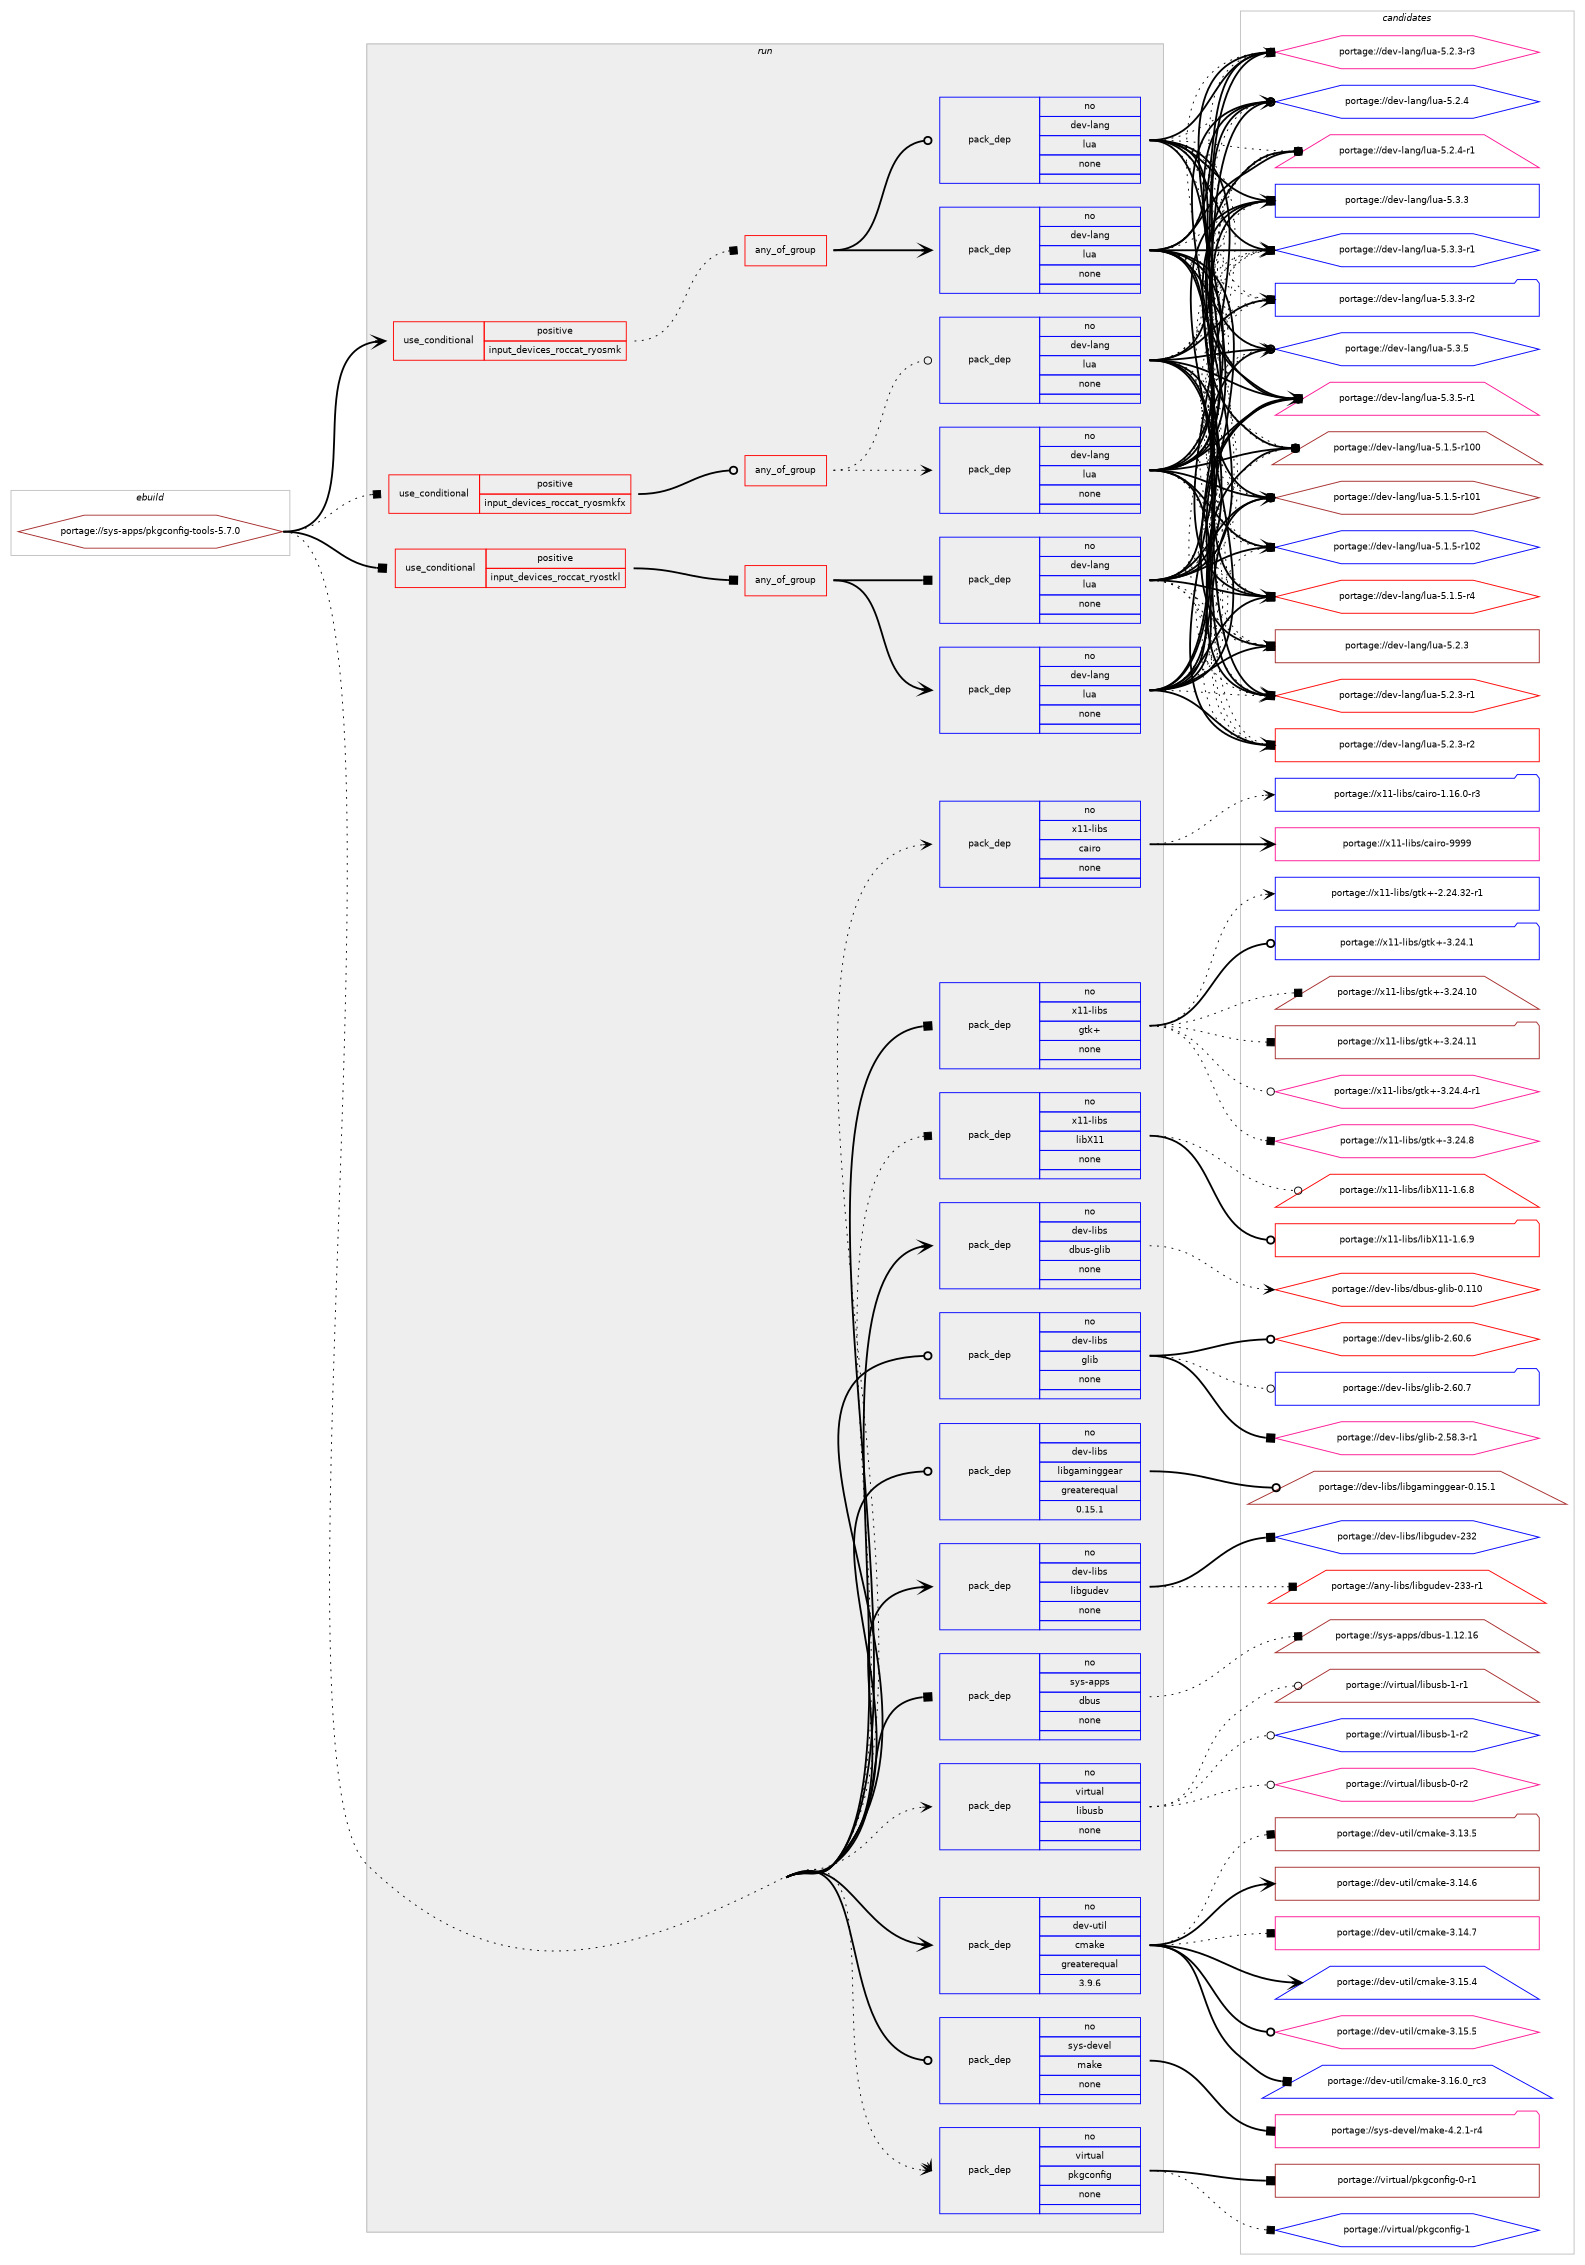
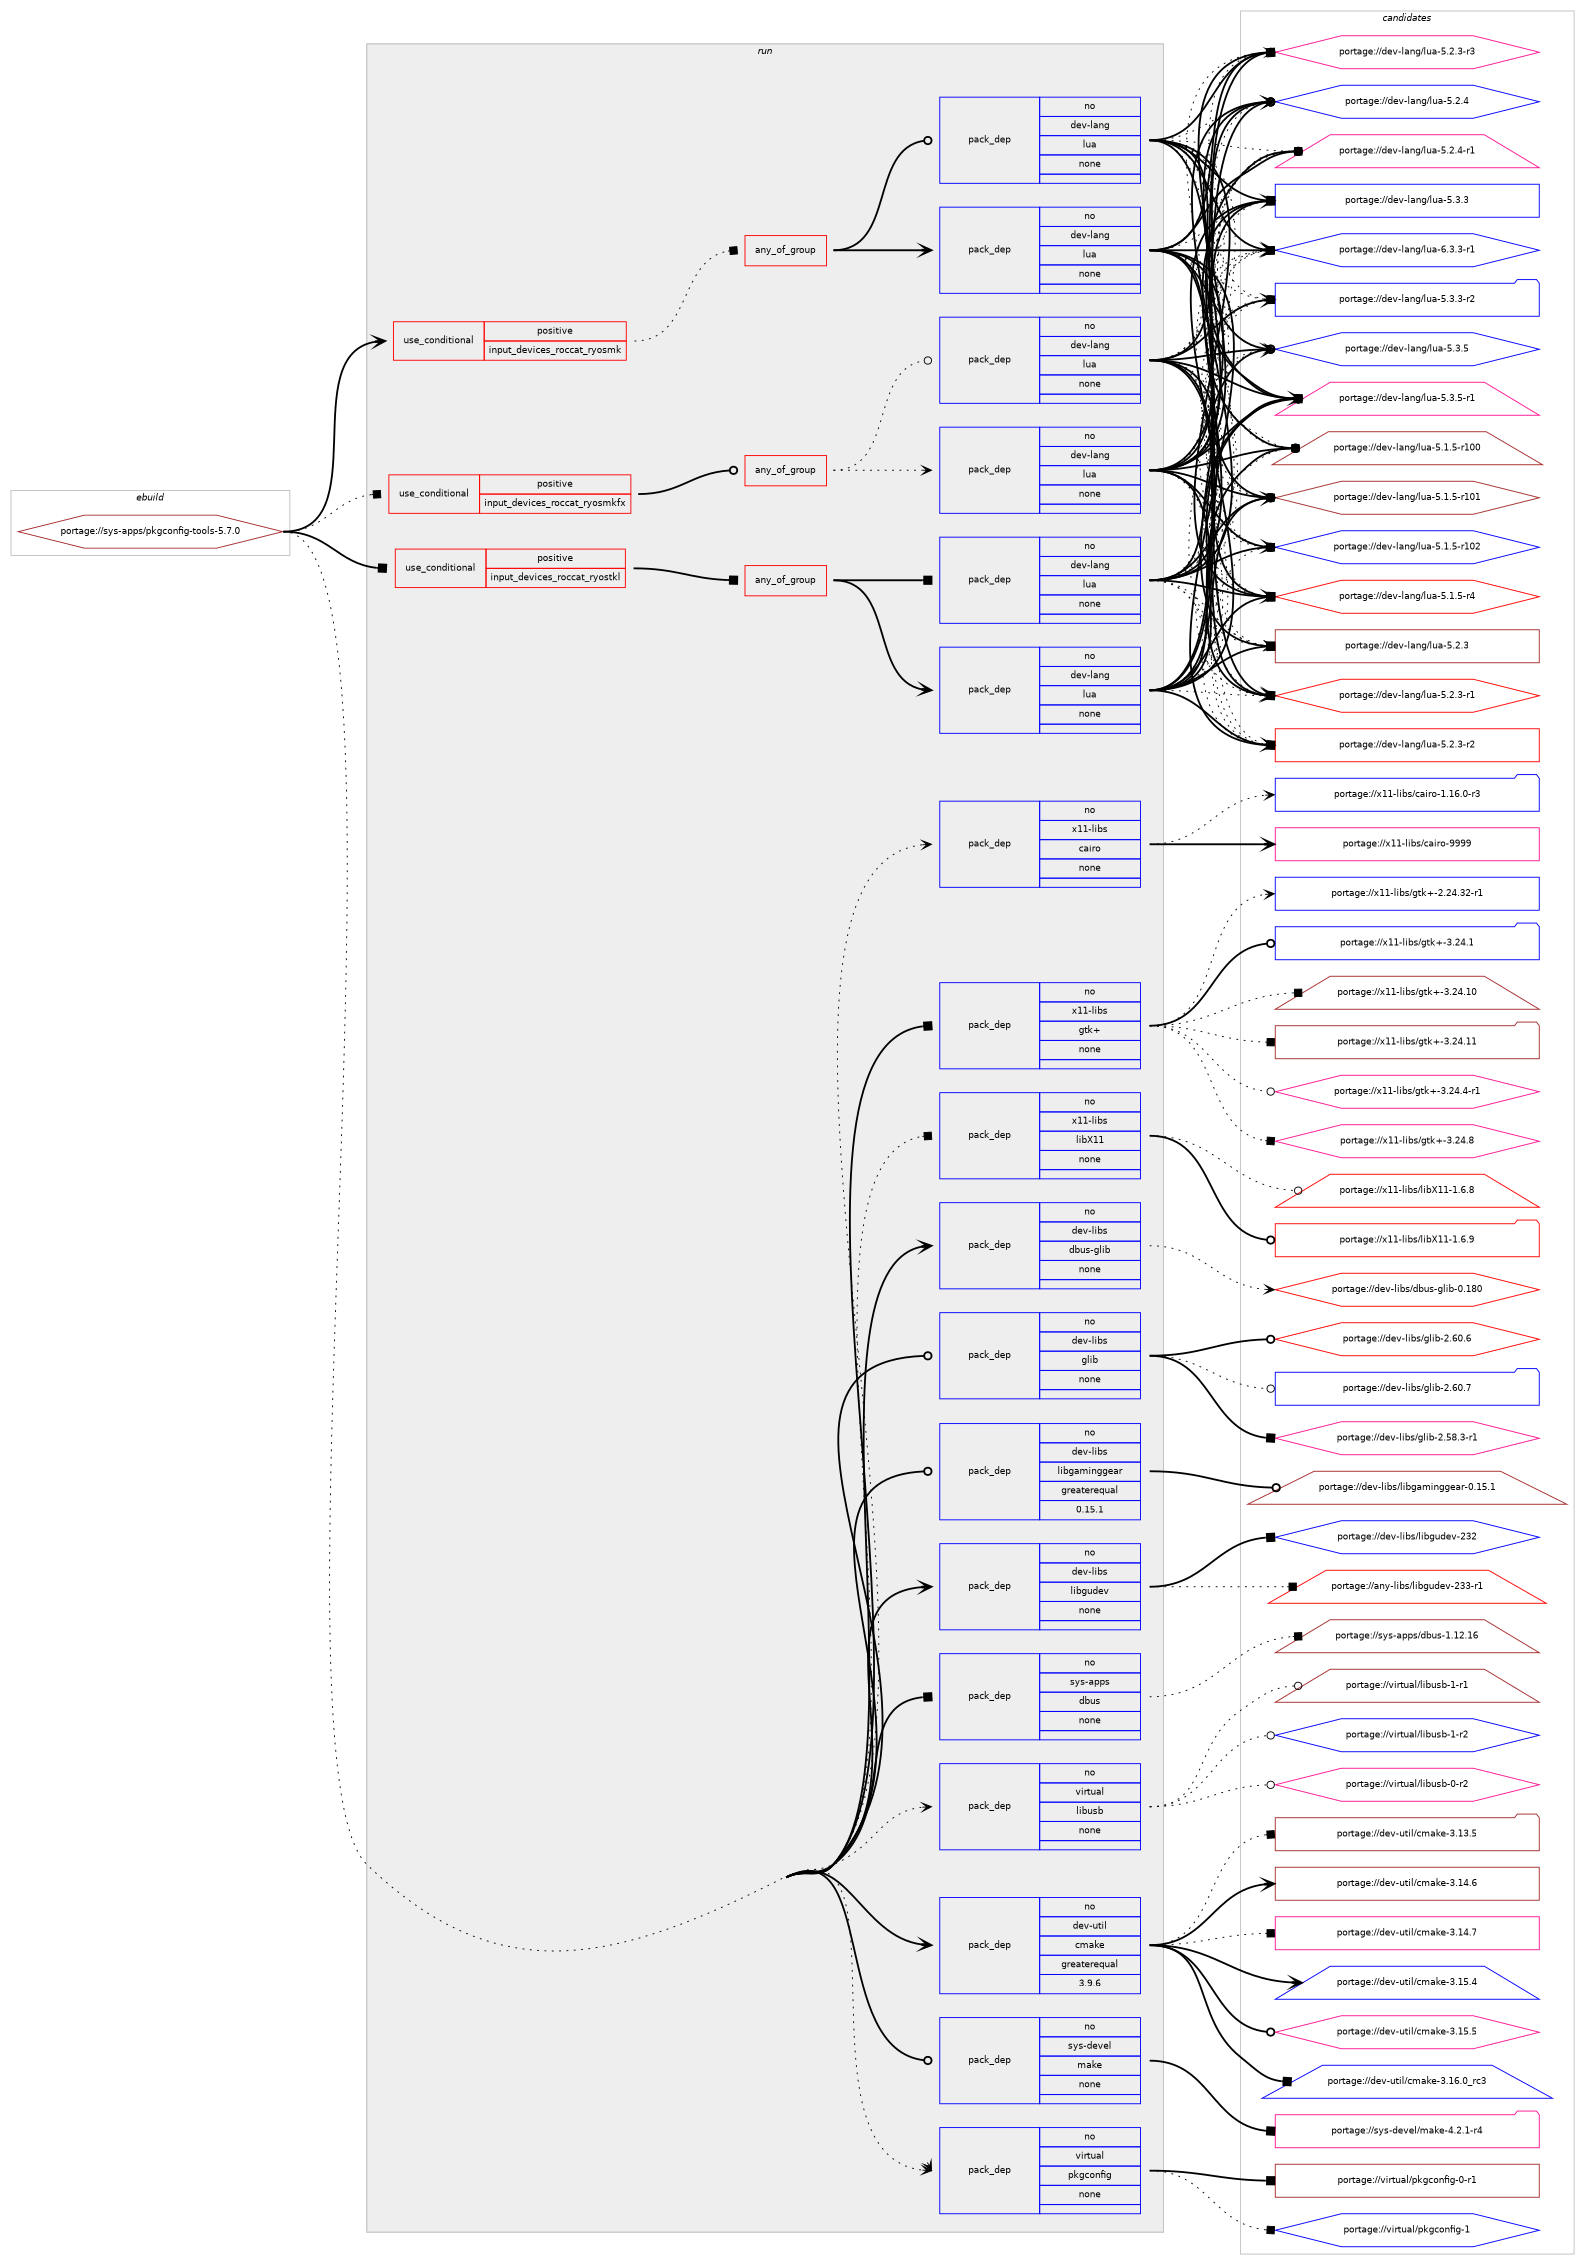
(1407, 250) -> (1407, 250)
(1407, 1290) -> (1407, 1290)
